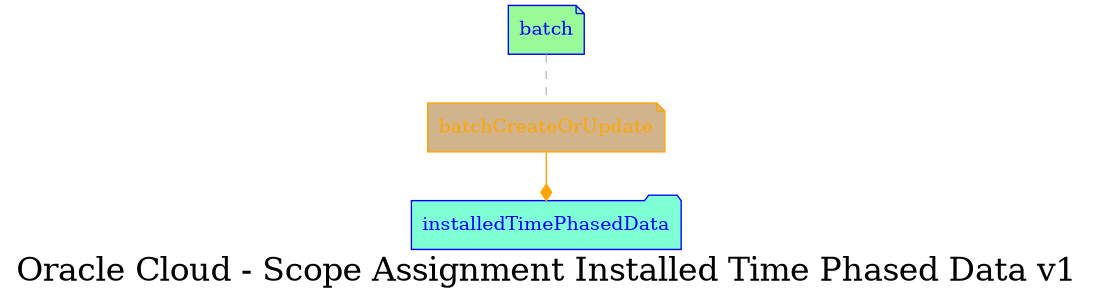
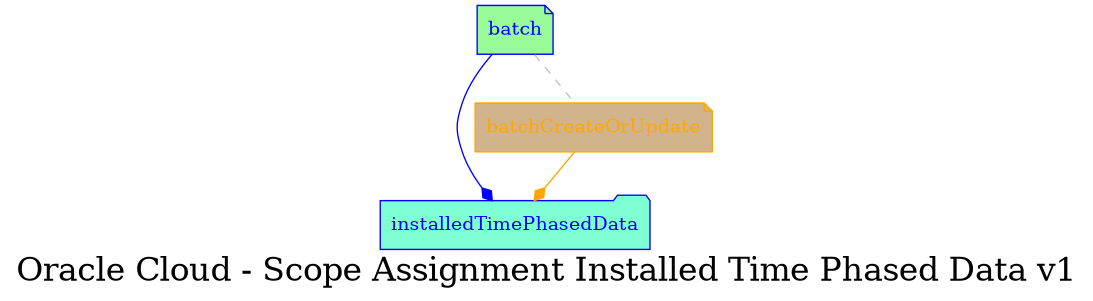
none -> (458, 119)
